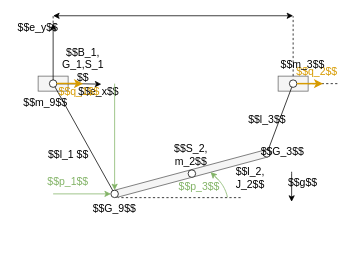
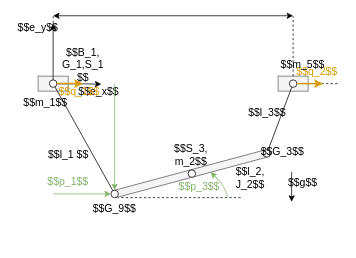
(303, 65) -> (303, 65)
(45, 102) -> (45, 102)
(267, 120) -> (267, 112)
(191, 155) -> (191, 155)
